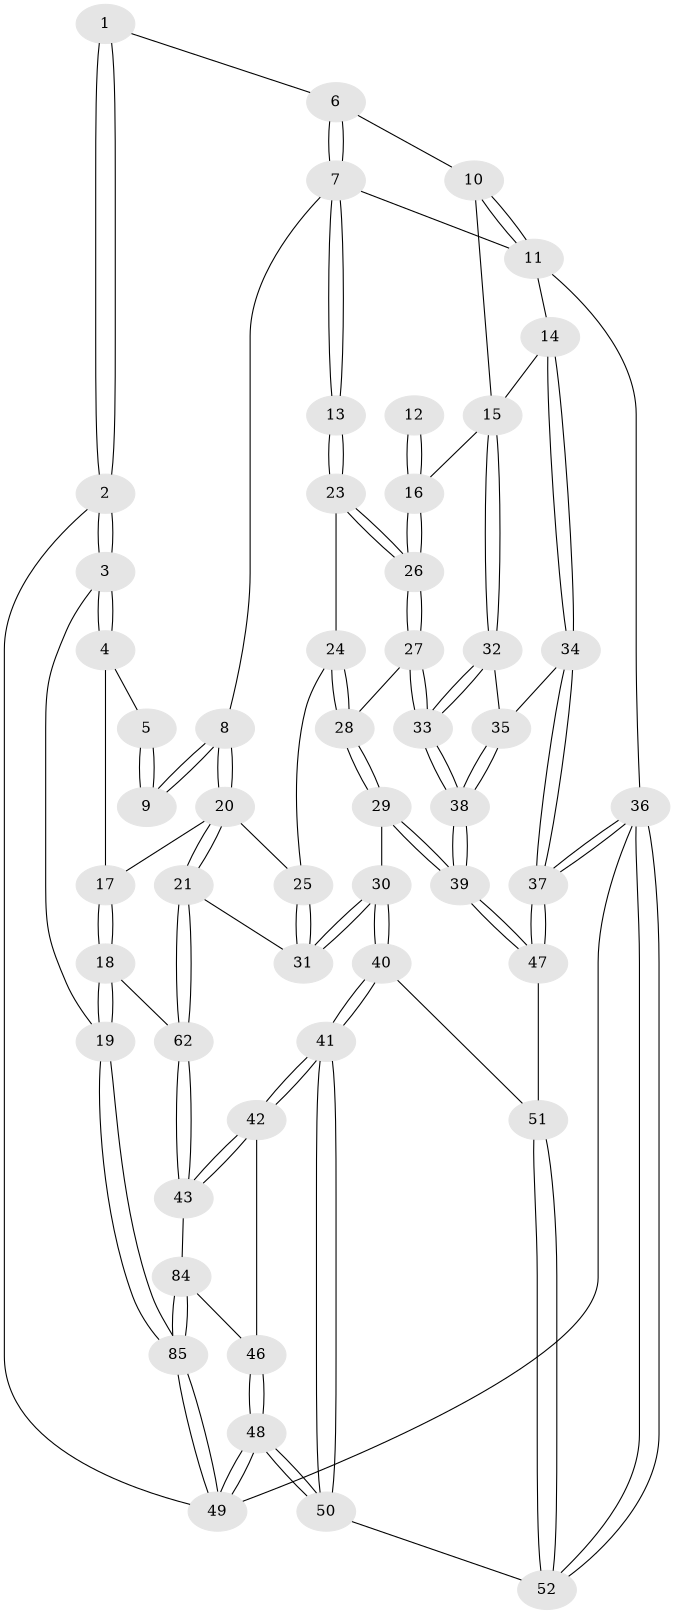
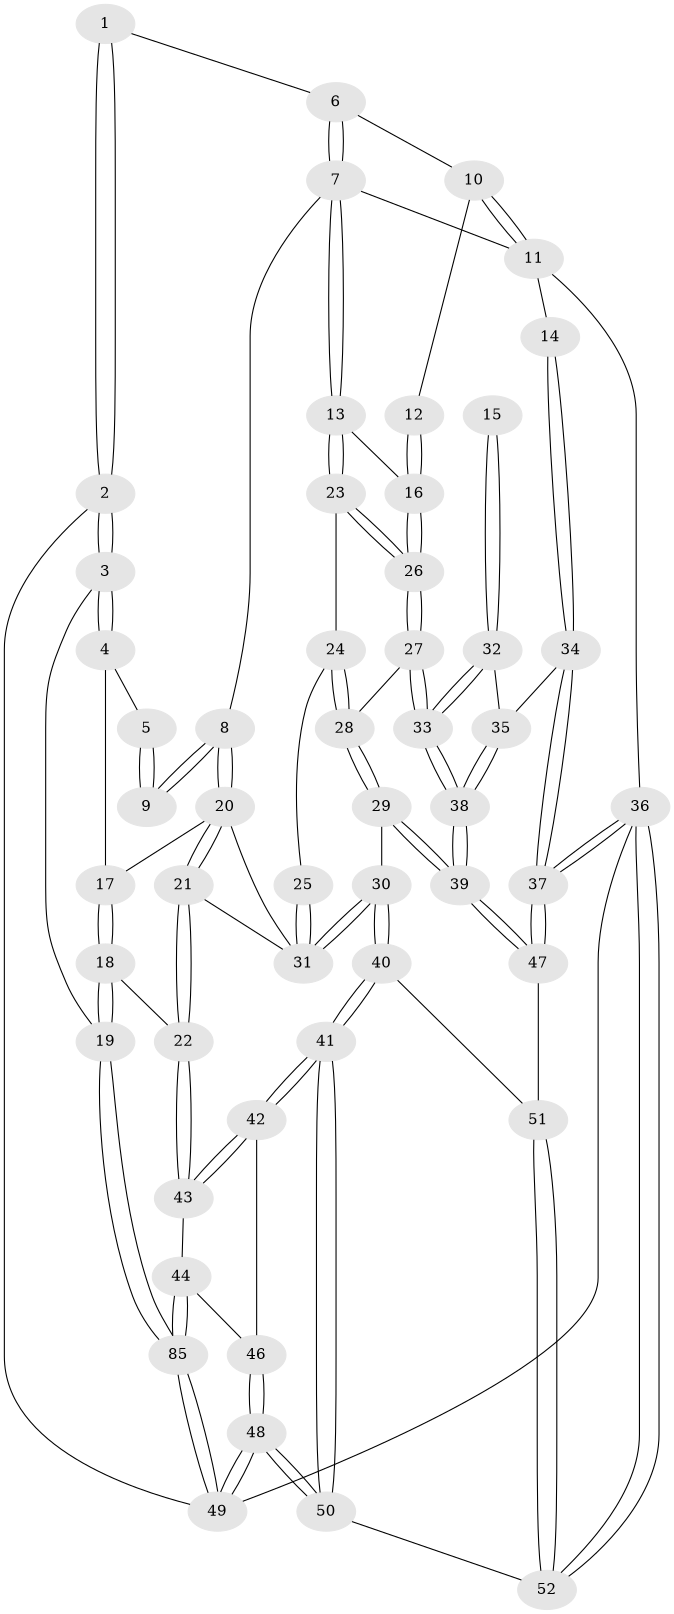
(483, 298) -> (444, 298)
(521, 376) -> none
(454, 454) -> (375, 454)
(264, 846) -> (256, 888)
(184, 1042) -> (184, 1042)
(182, 1277) -> (182, 1277)
